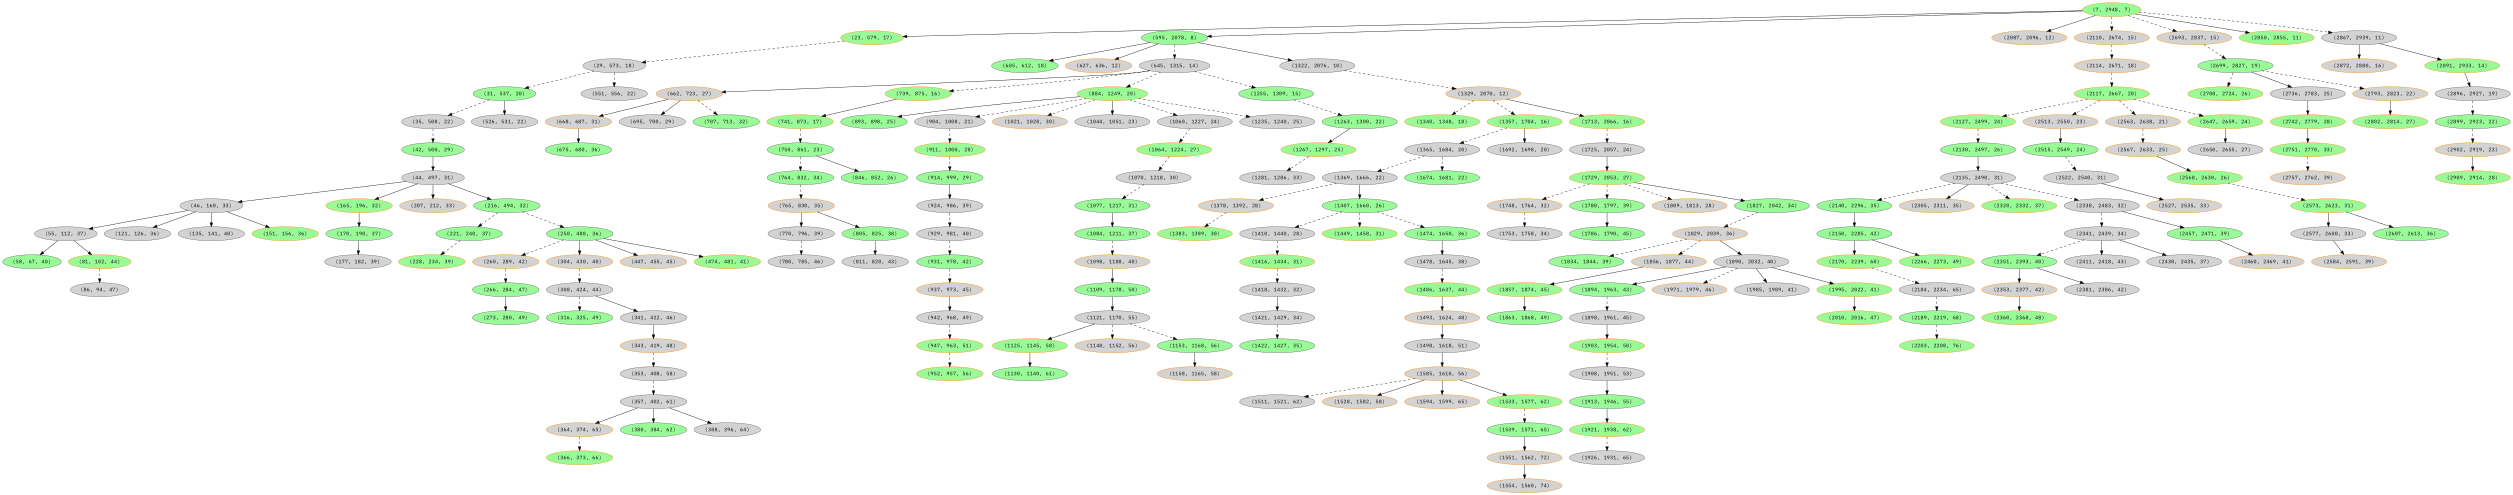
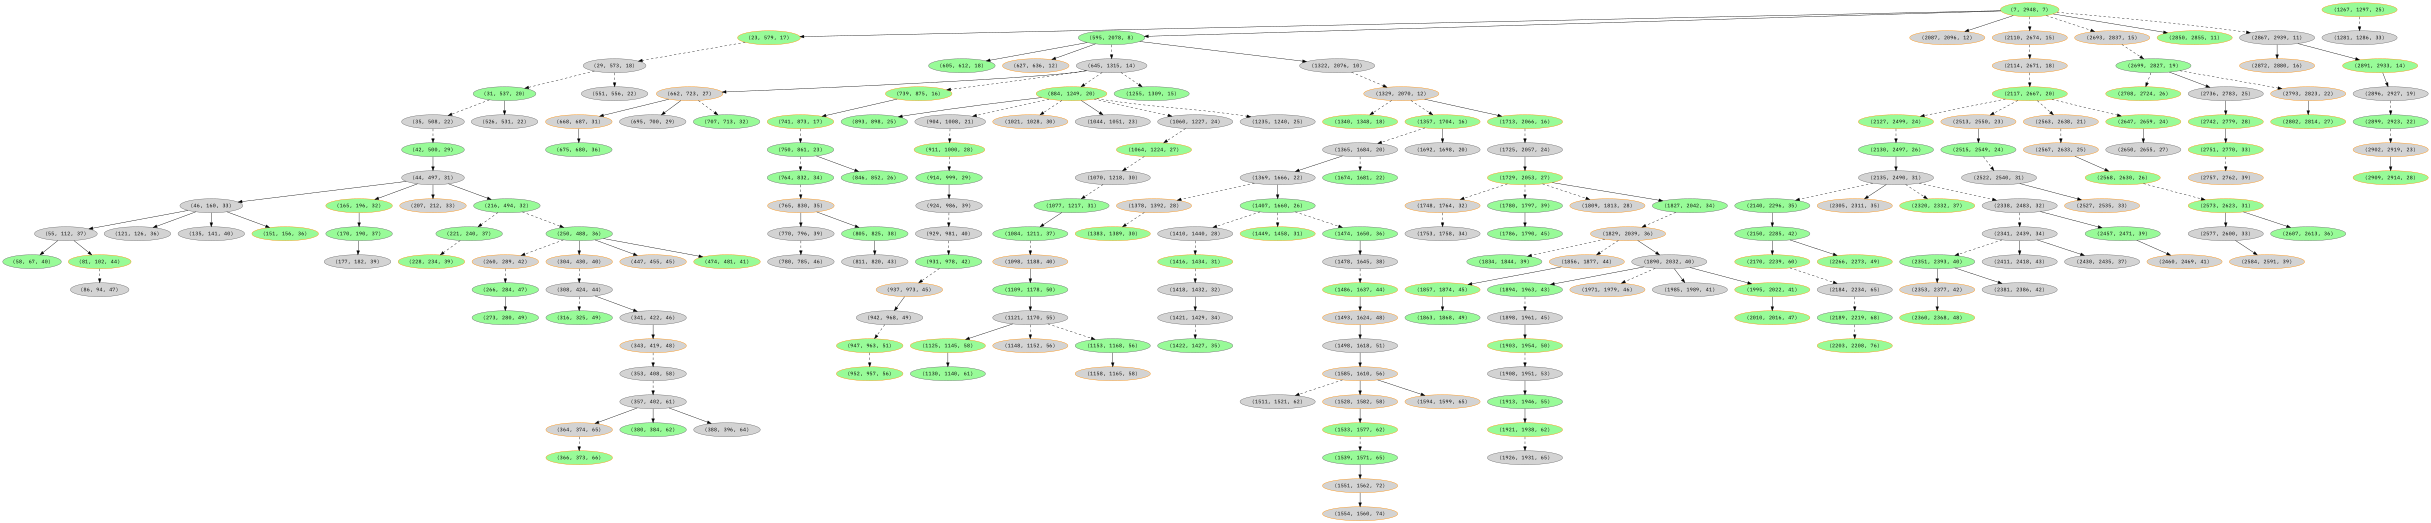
(1360, 122) -> none
(1403, 163) -> (1321, 163)
(1481, 387) -> (1360, 414)
